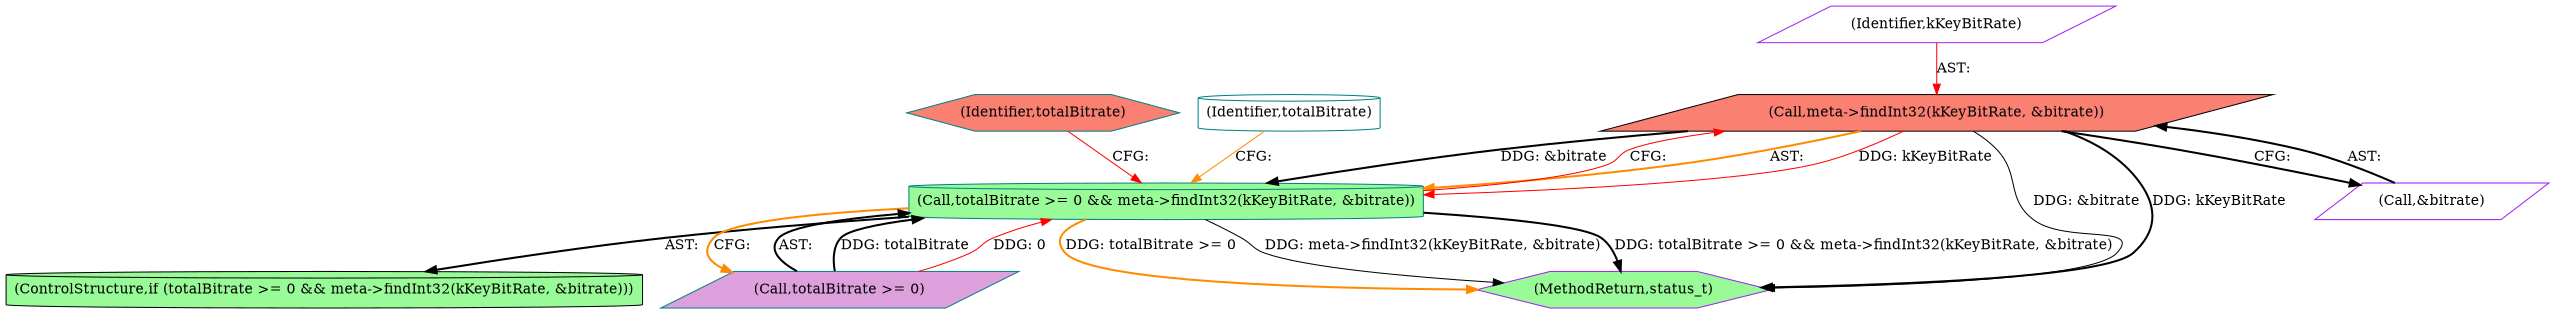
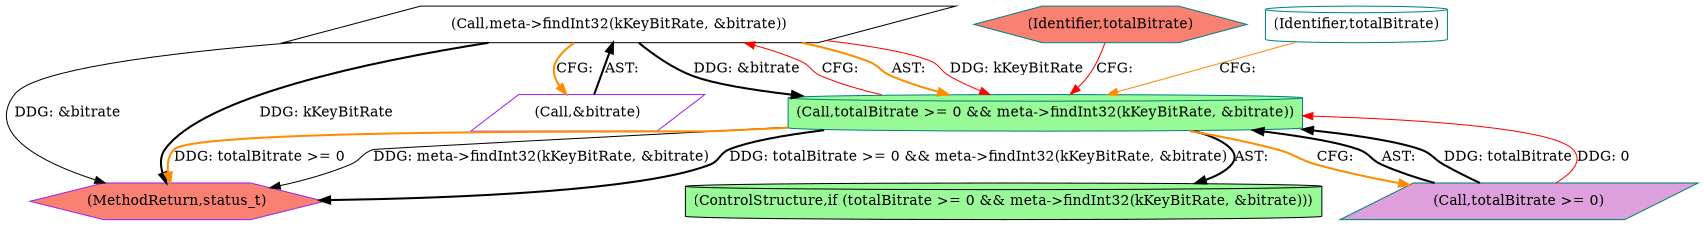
(1937, 24) -> none
(1937, 113) -> (619, 24)
(2206, 155) -> (556, 61)
(1624, 290) -> (177, 201)
